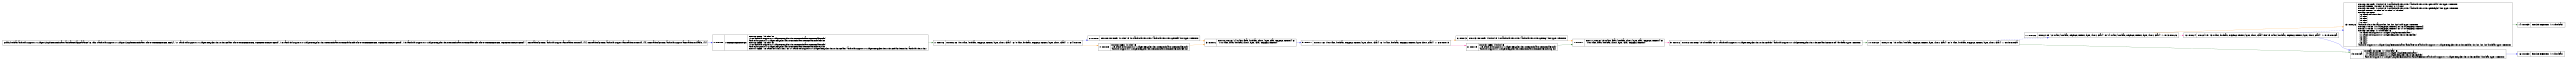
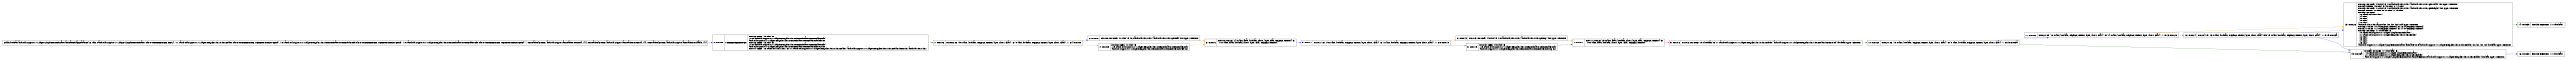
(1492, 45) -> (1493, 45)
